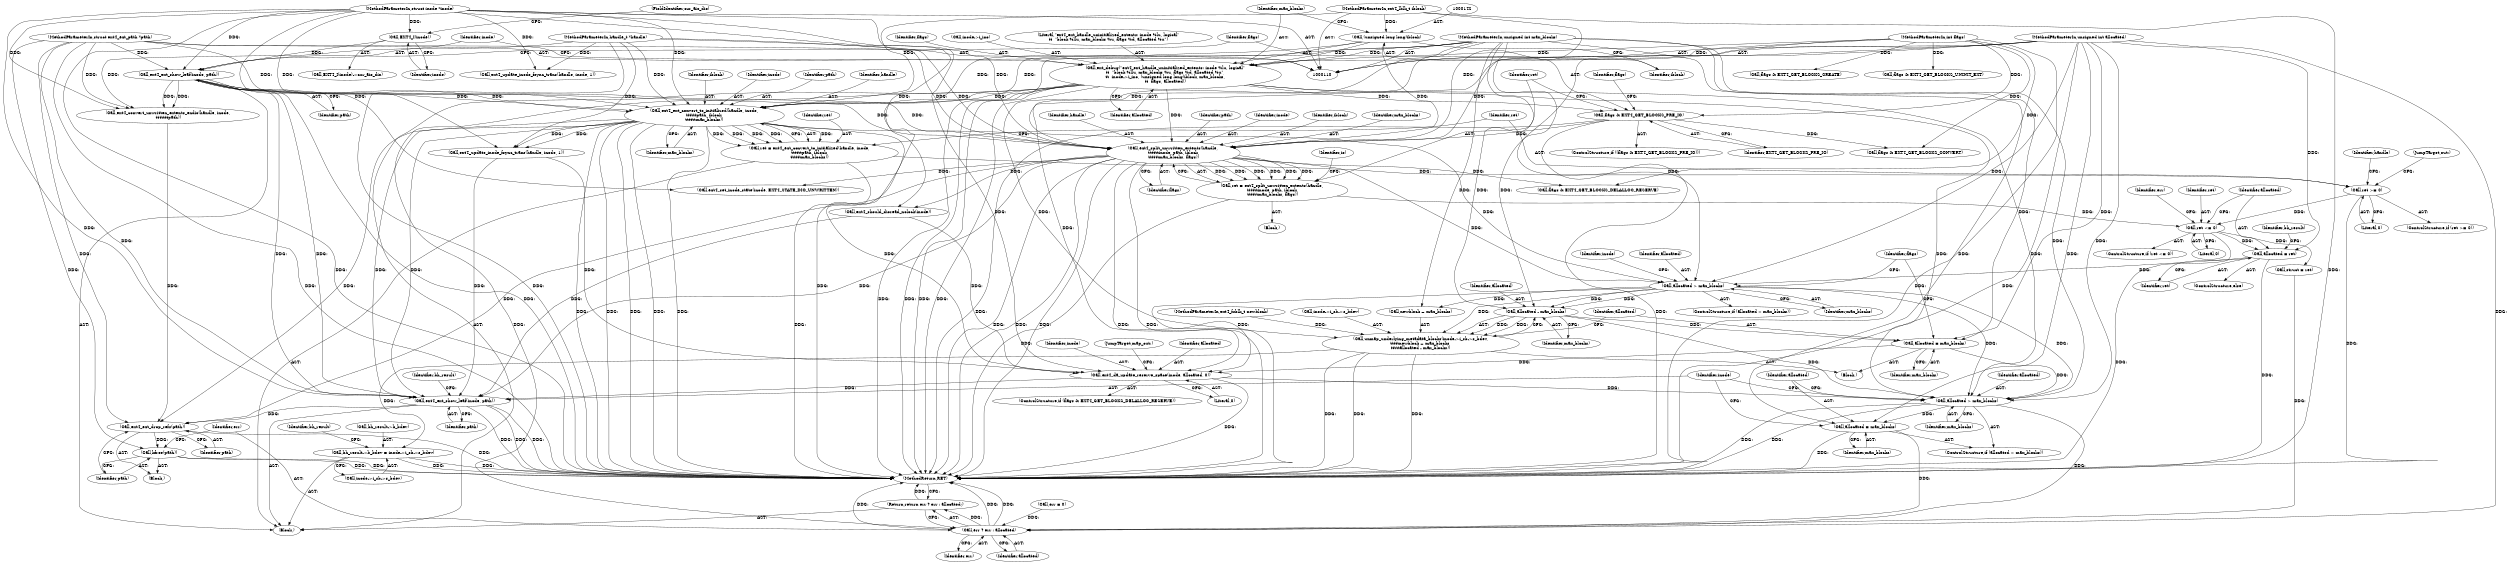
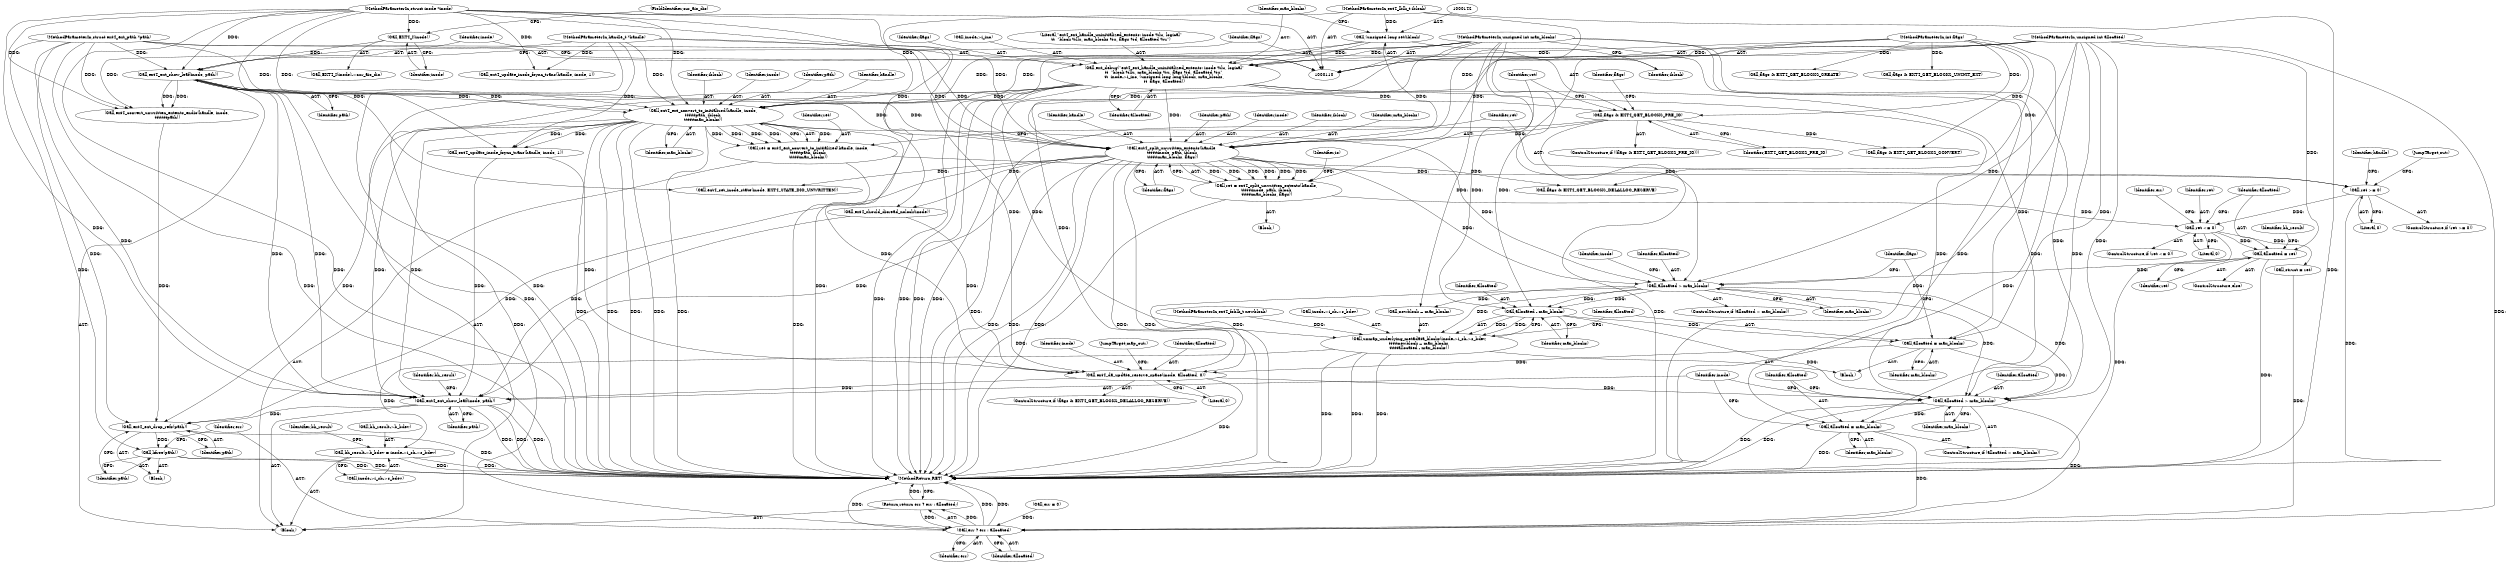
(1387, 37) -> (1387, 37)
(934, 518) -> (931, 518)
